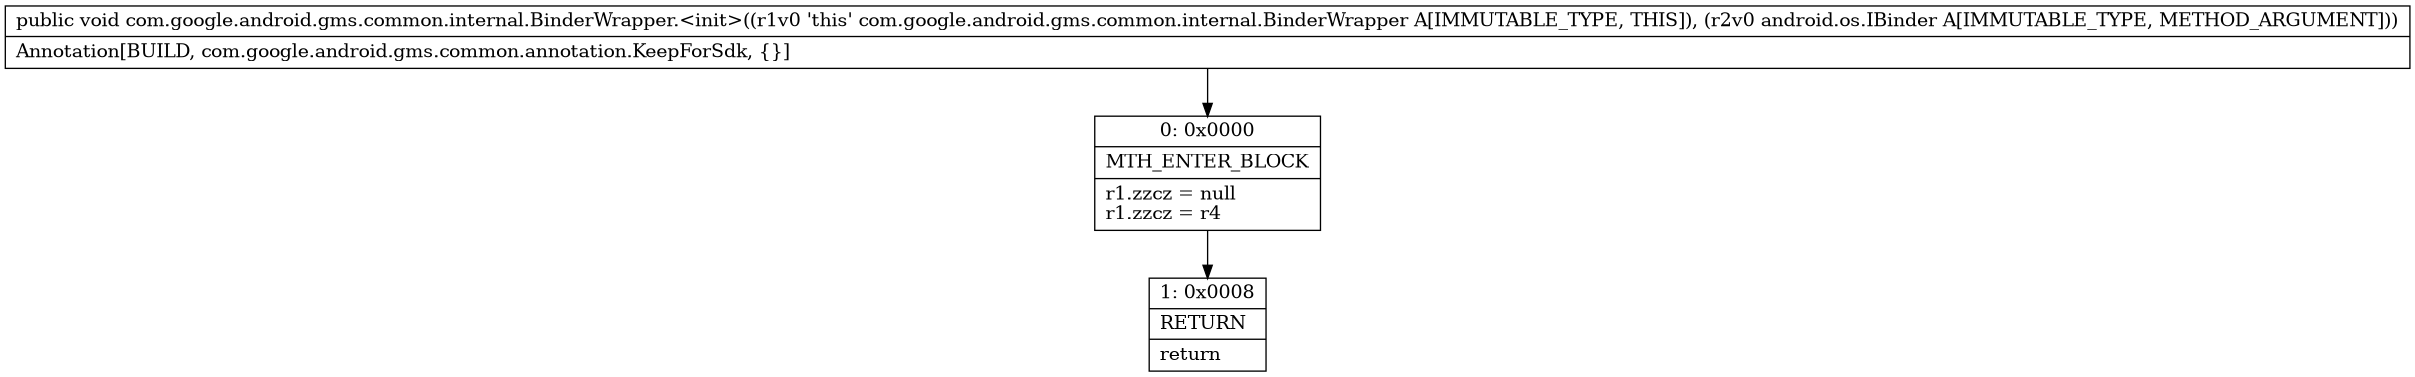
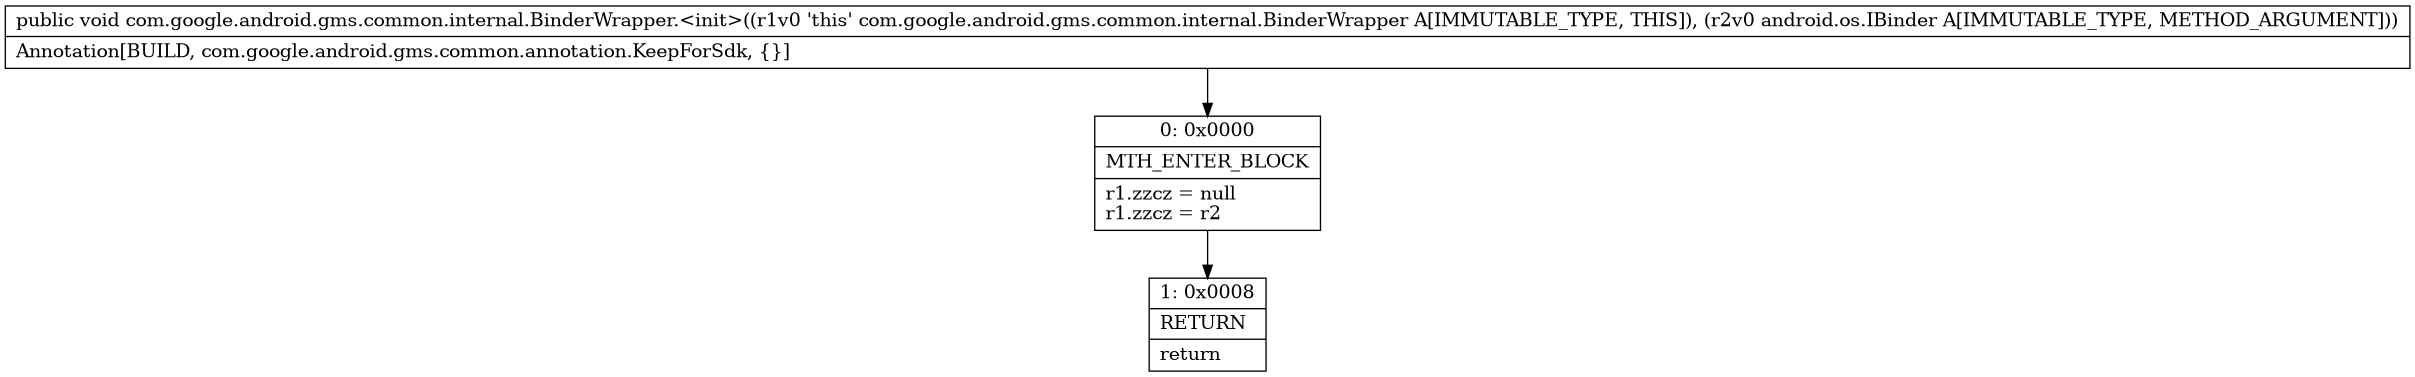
(1164, 214) -> (1164, 214)
